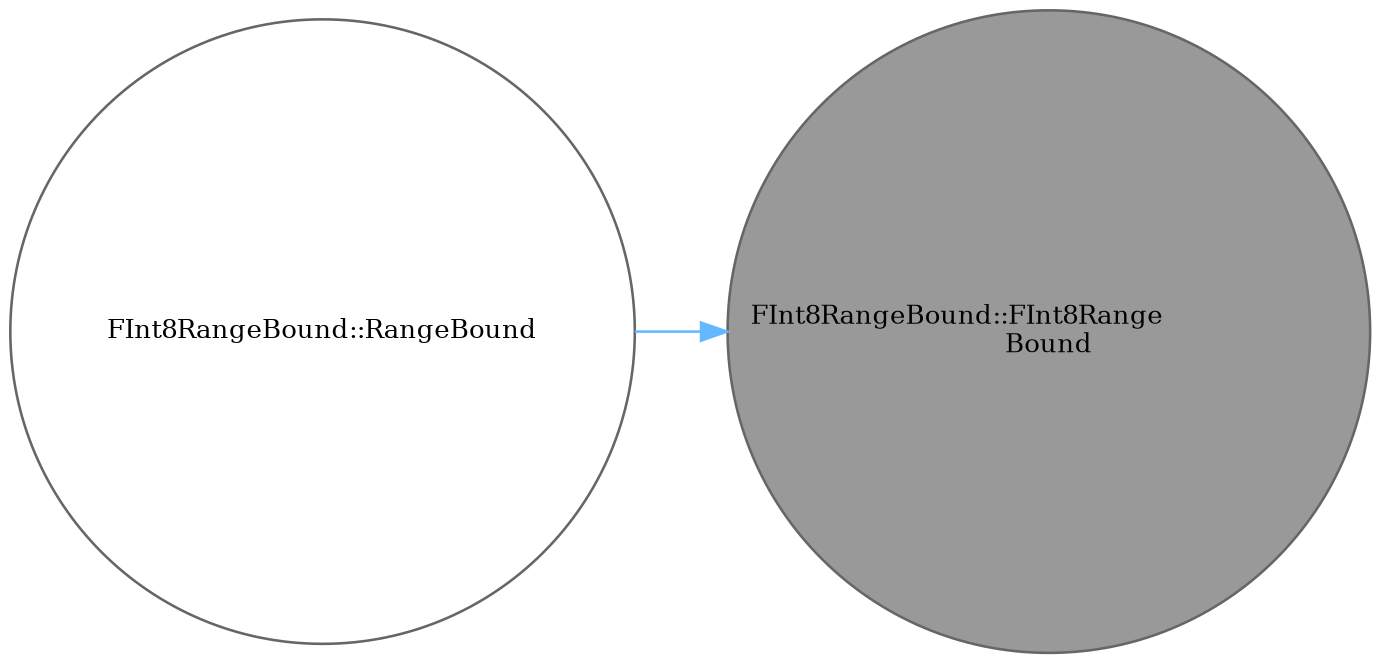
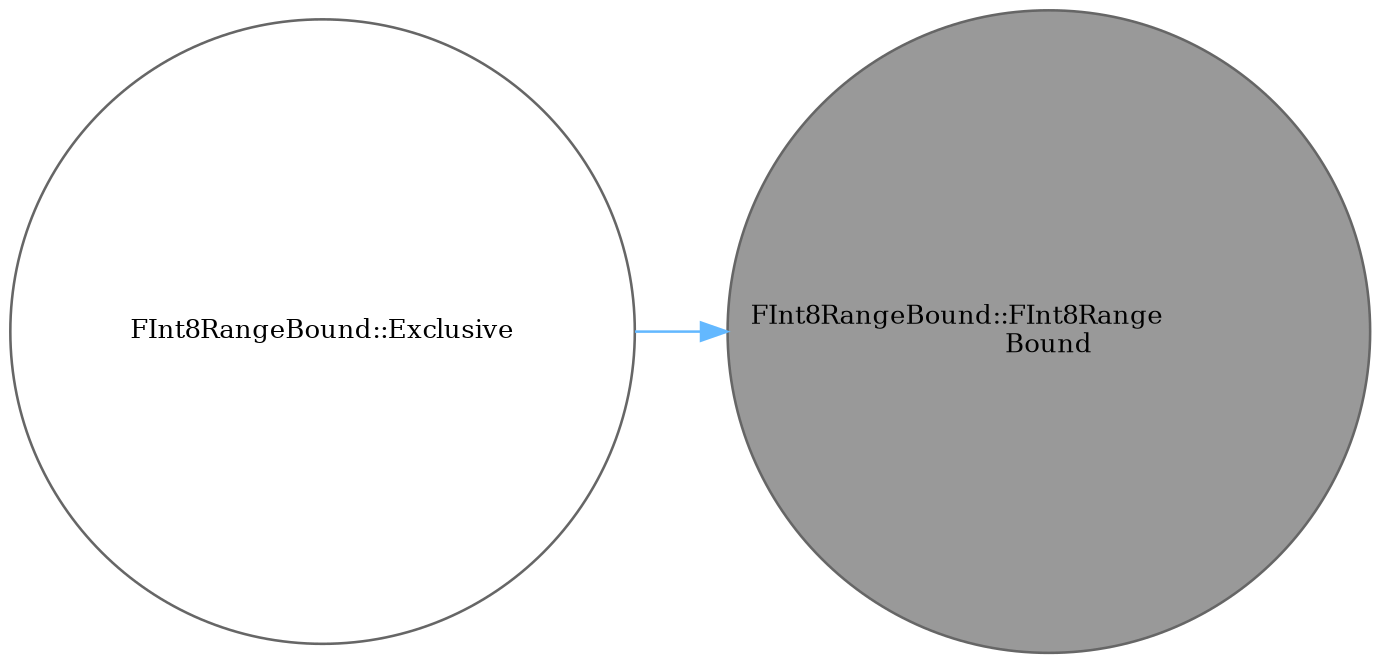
(323, 332) -> (323, 332)
